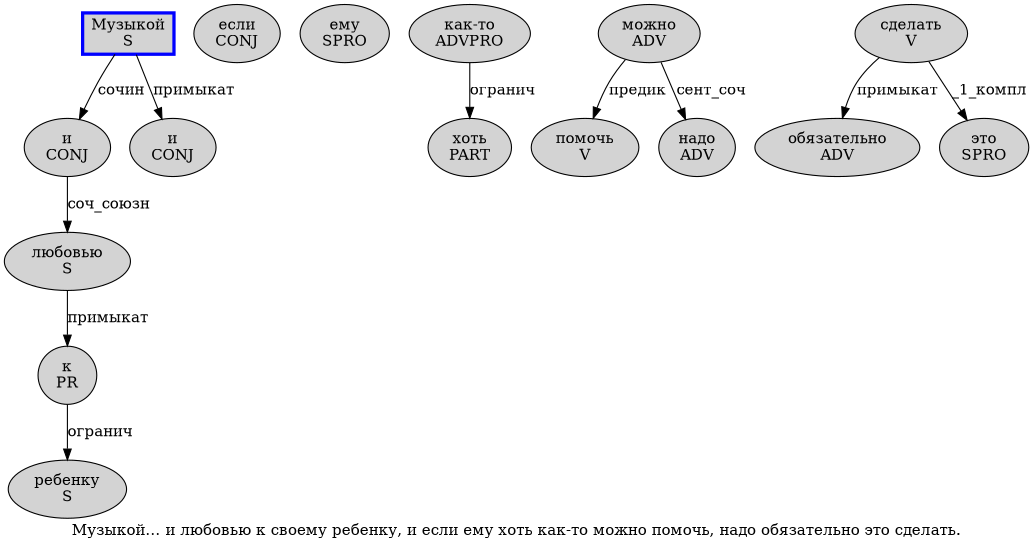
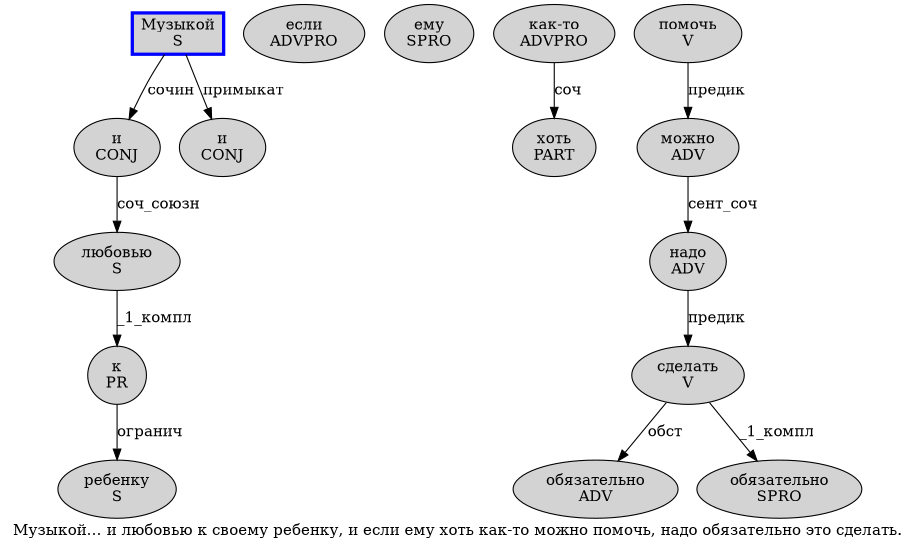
(237, 34) -> (304, 34)
(609, 83) -> (688, 85)
(503, 91) -> (568, 91)
(898, 91) -> (665, 432)
(984, 147) -> (779, 489)
none -> (688, 313)
(108, 318) -> (155, 318)
